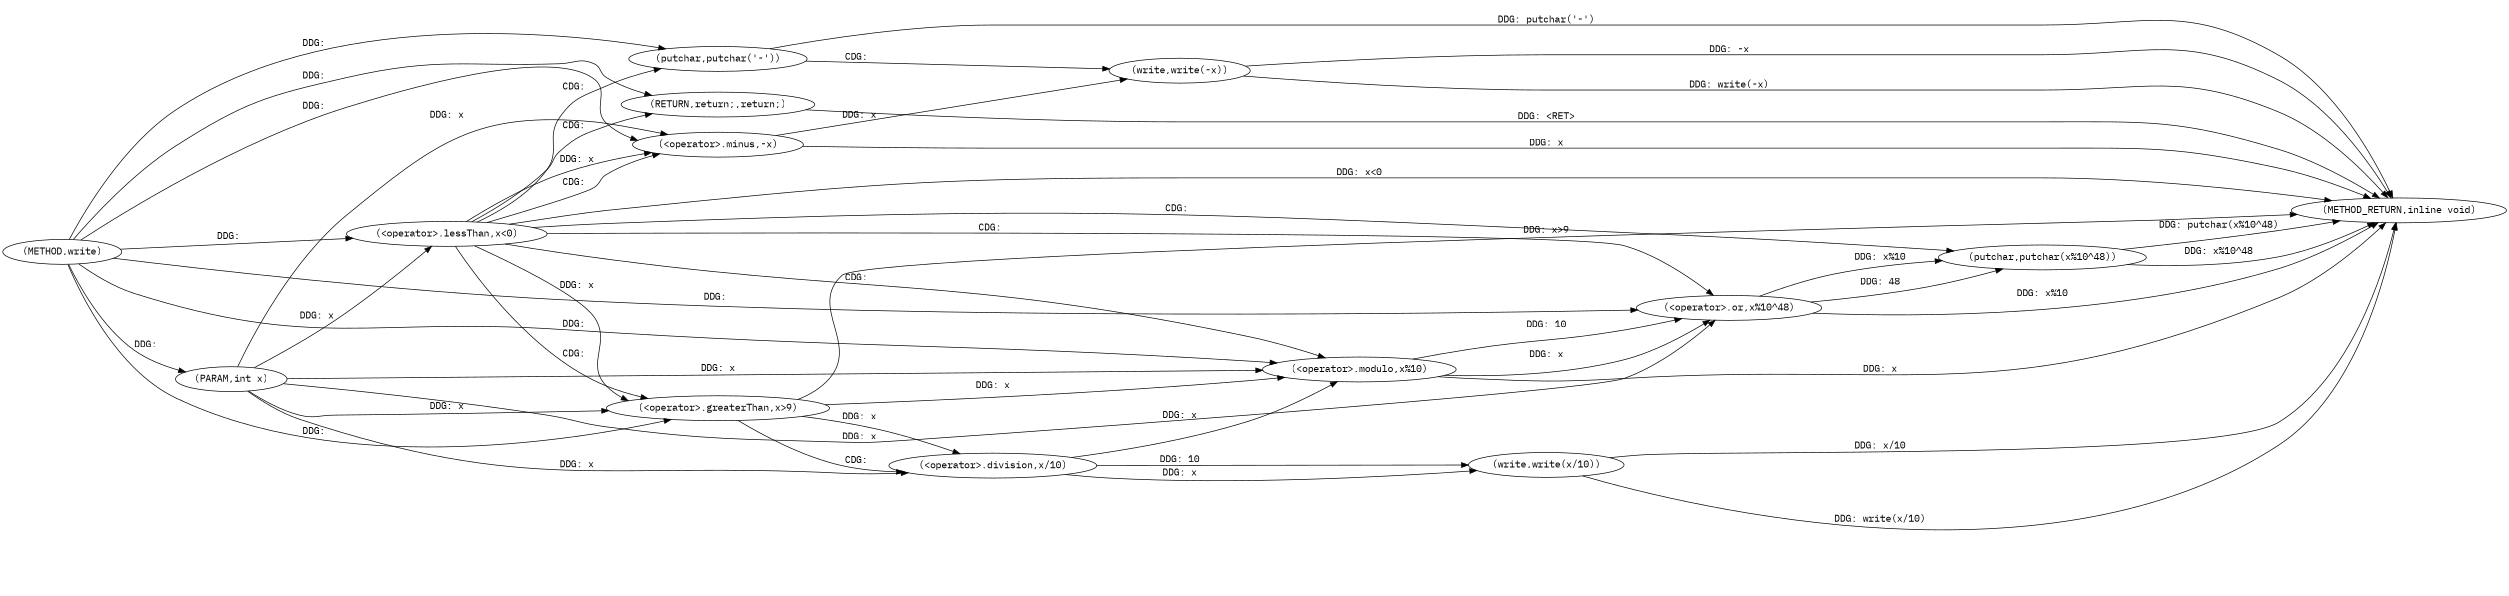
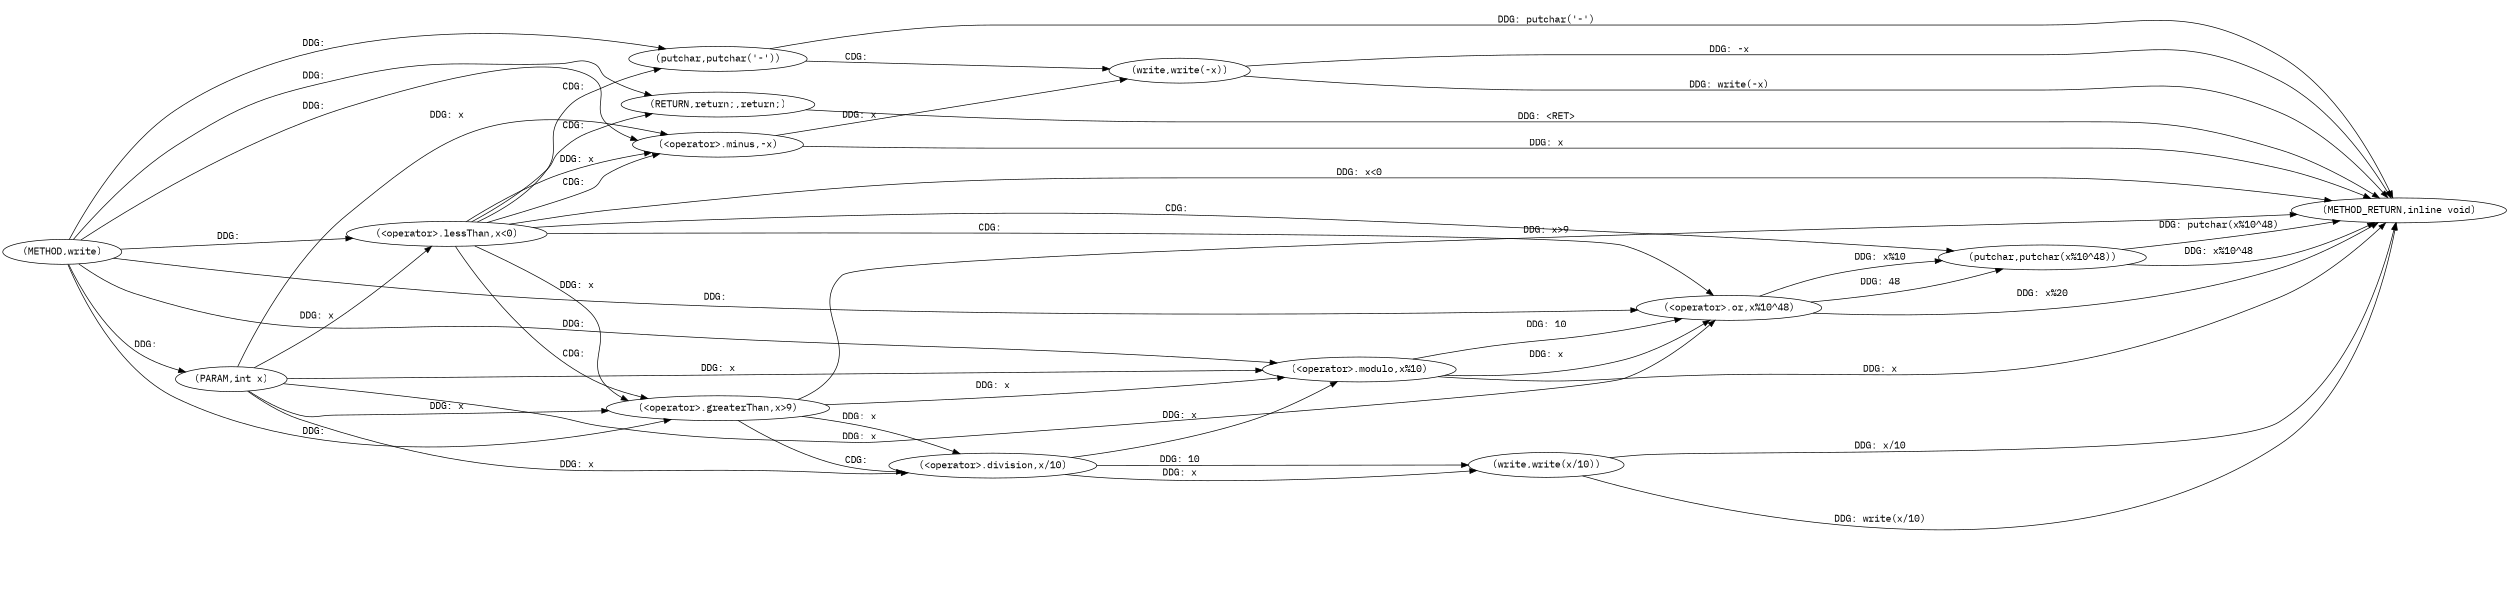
(914, 288) -> none
(2042, 294) -> (2042, 294)
